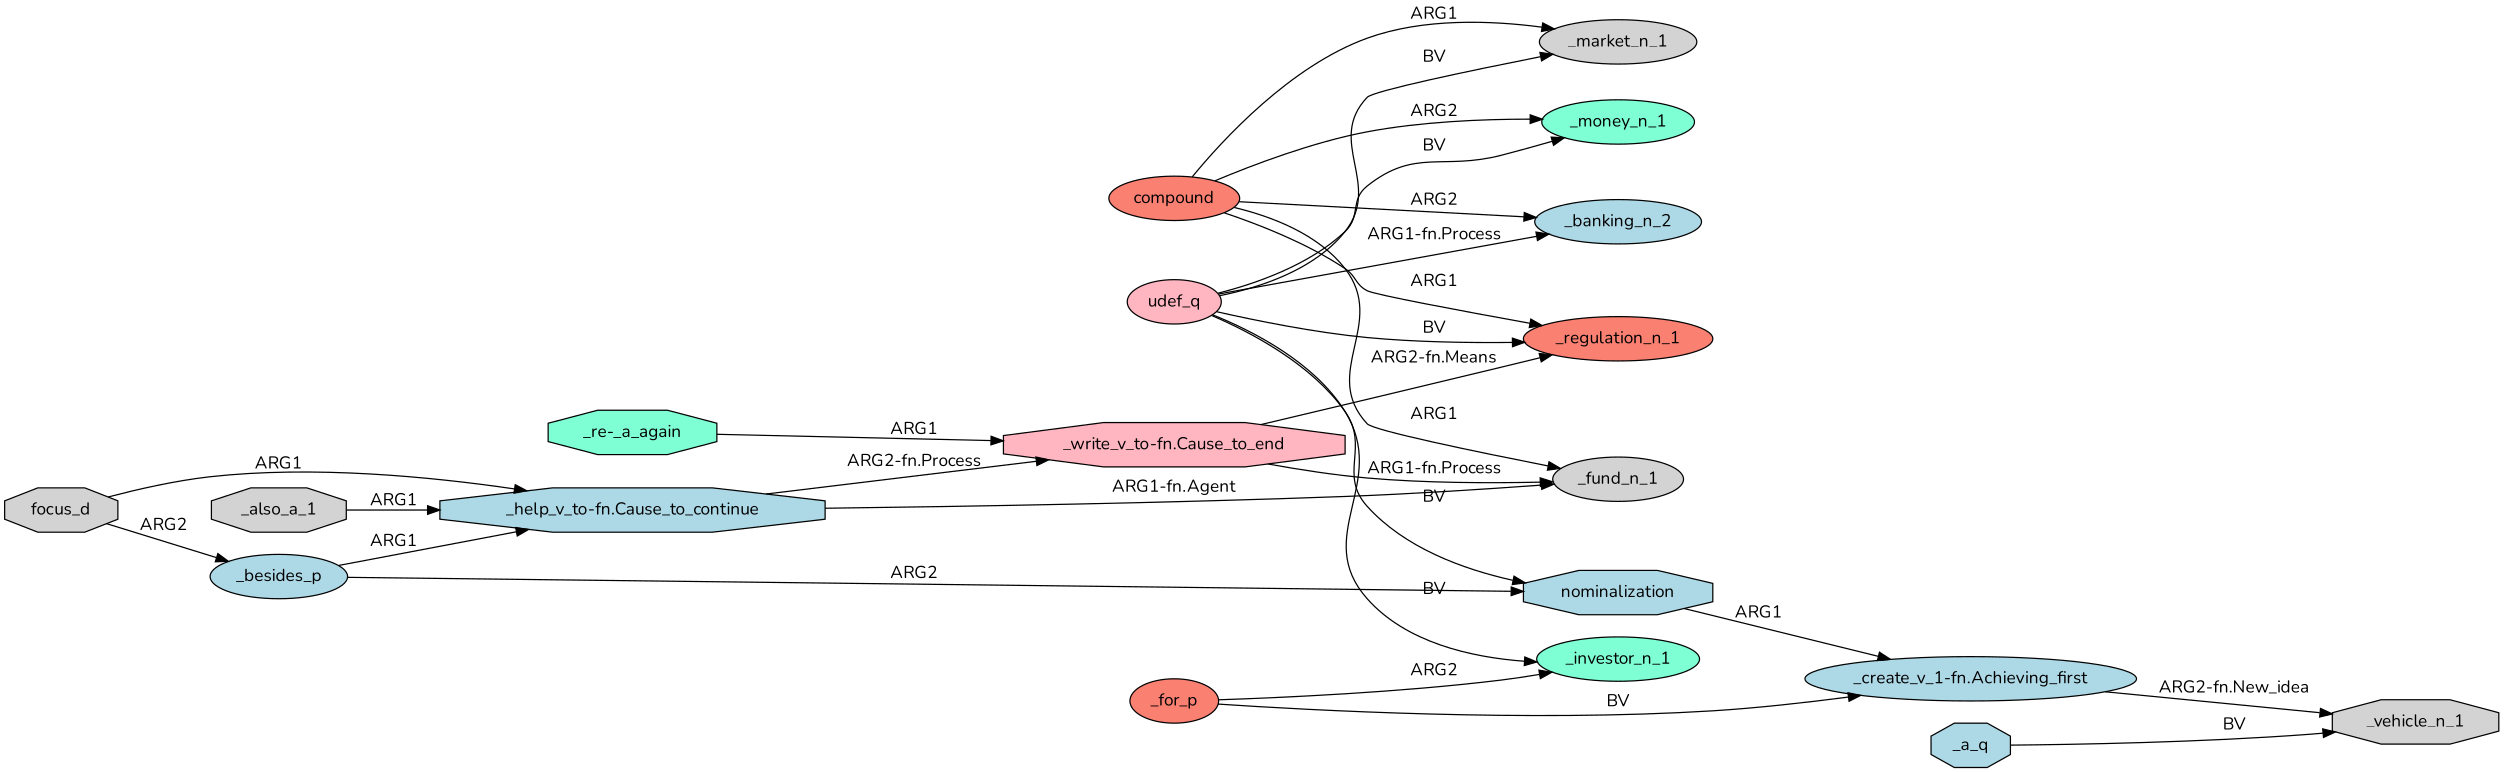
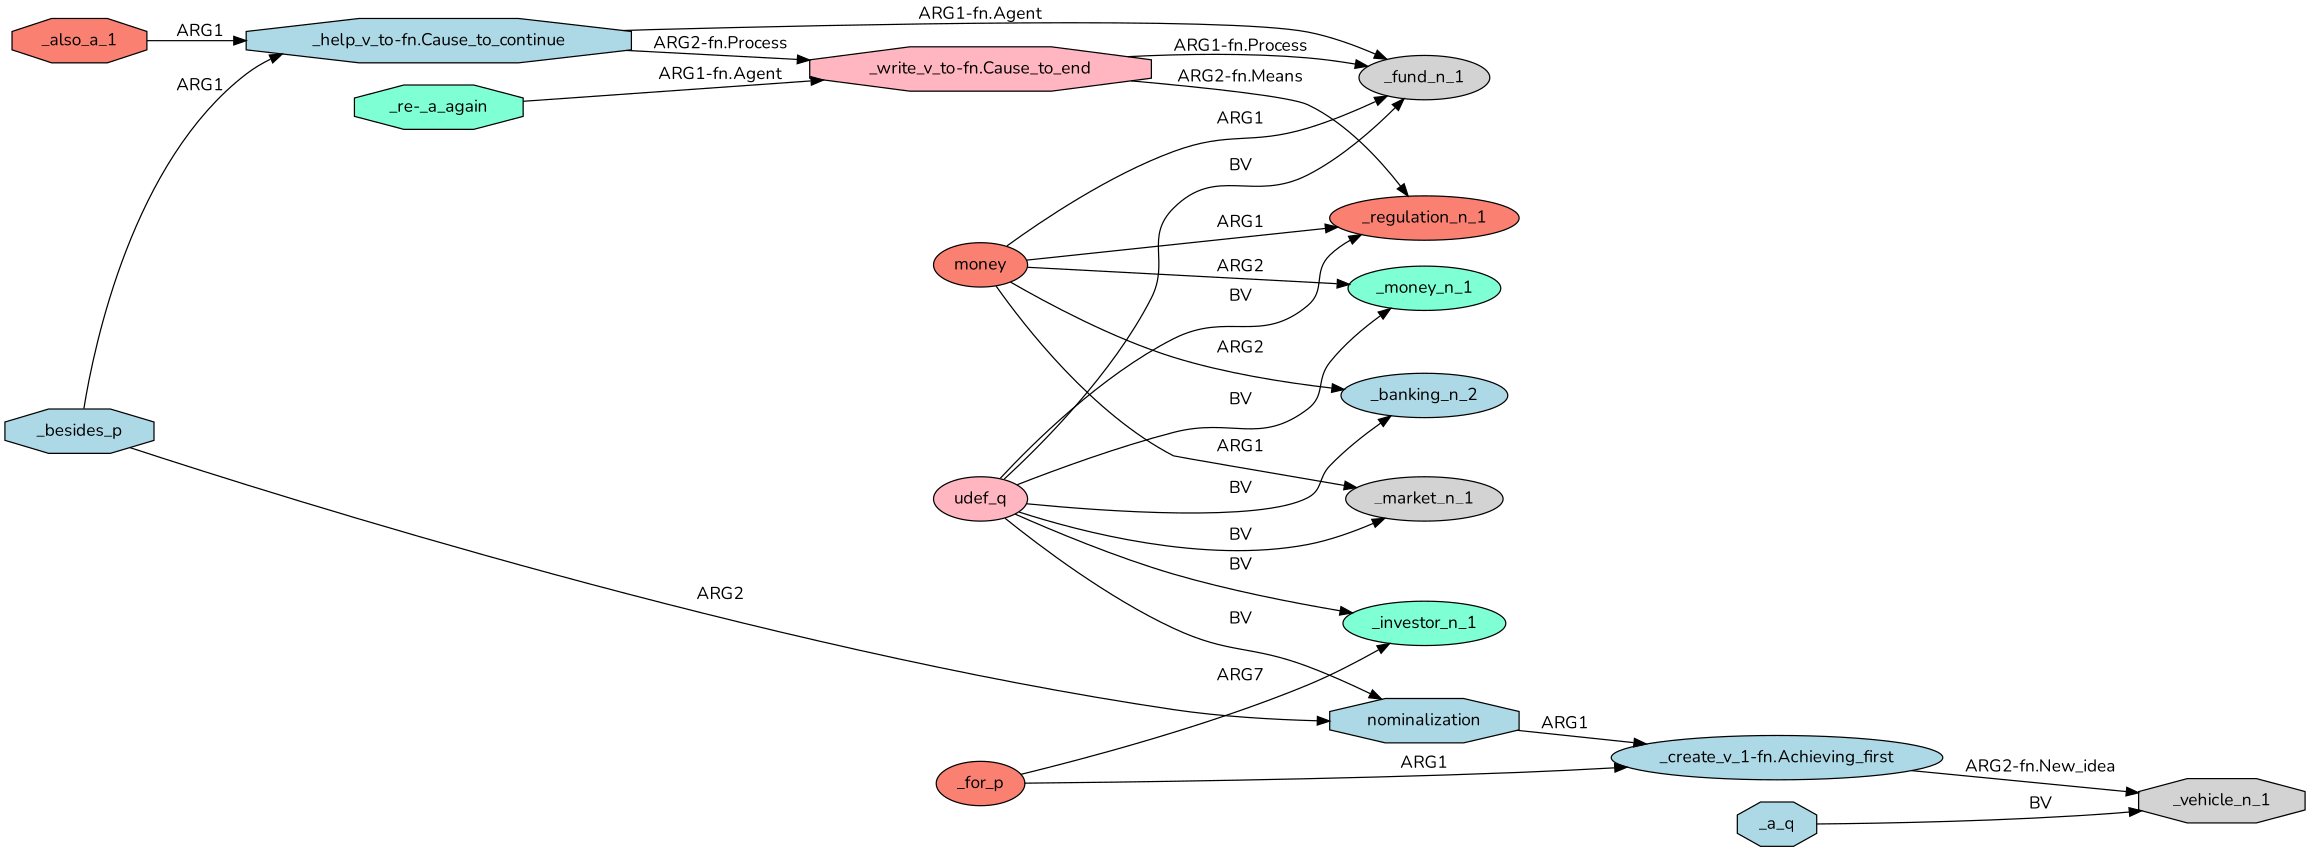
(1174, 198) -> (981, 265)
(1434, 235) -> (1241, 488)
none -> (1159, 257)
(914, 429) -> (721, 75)
(61, 510) -> none
(279, 510) -> (79, 41)
(279, 577) -> (79, 431)
(1434, 671) -> (1241, 676)
(1618, 702) -> (1424, 763)
